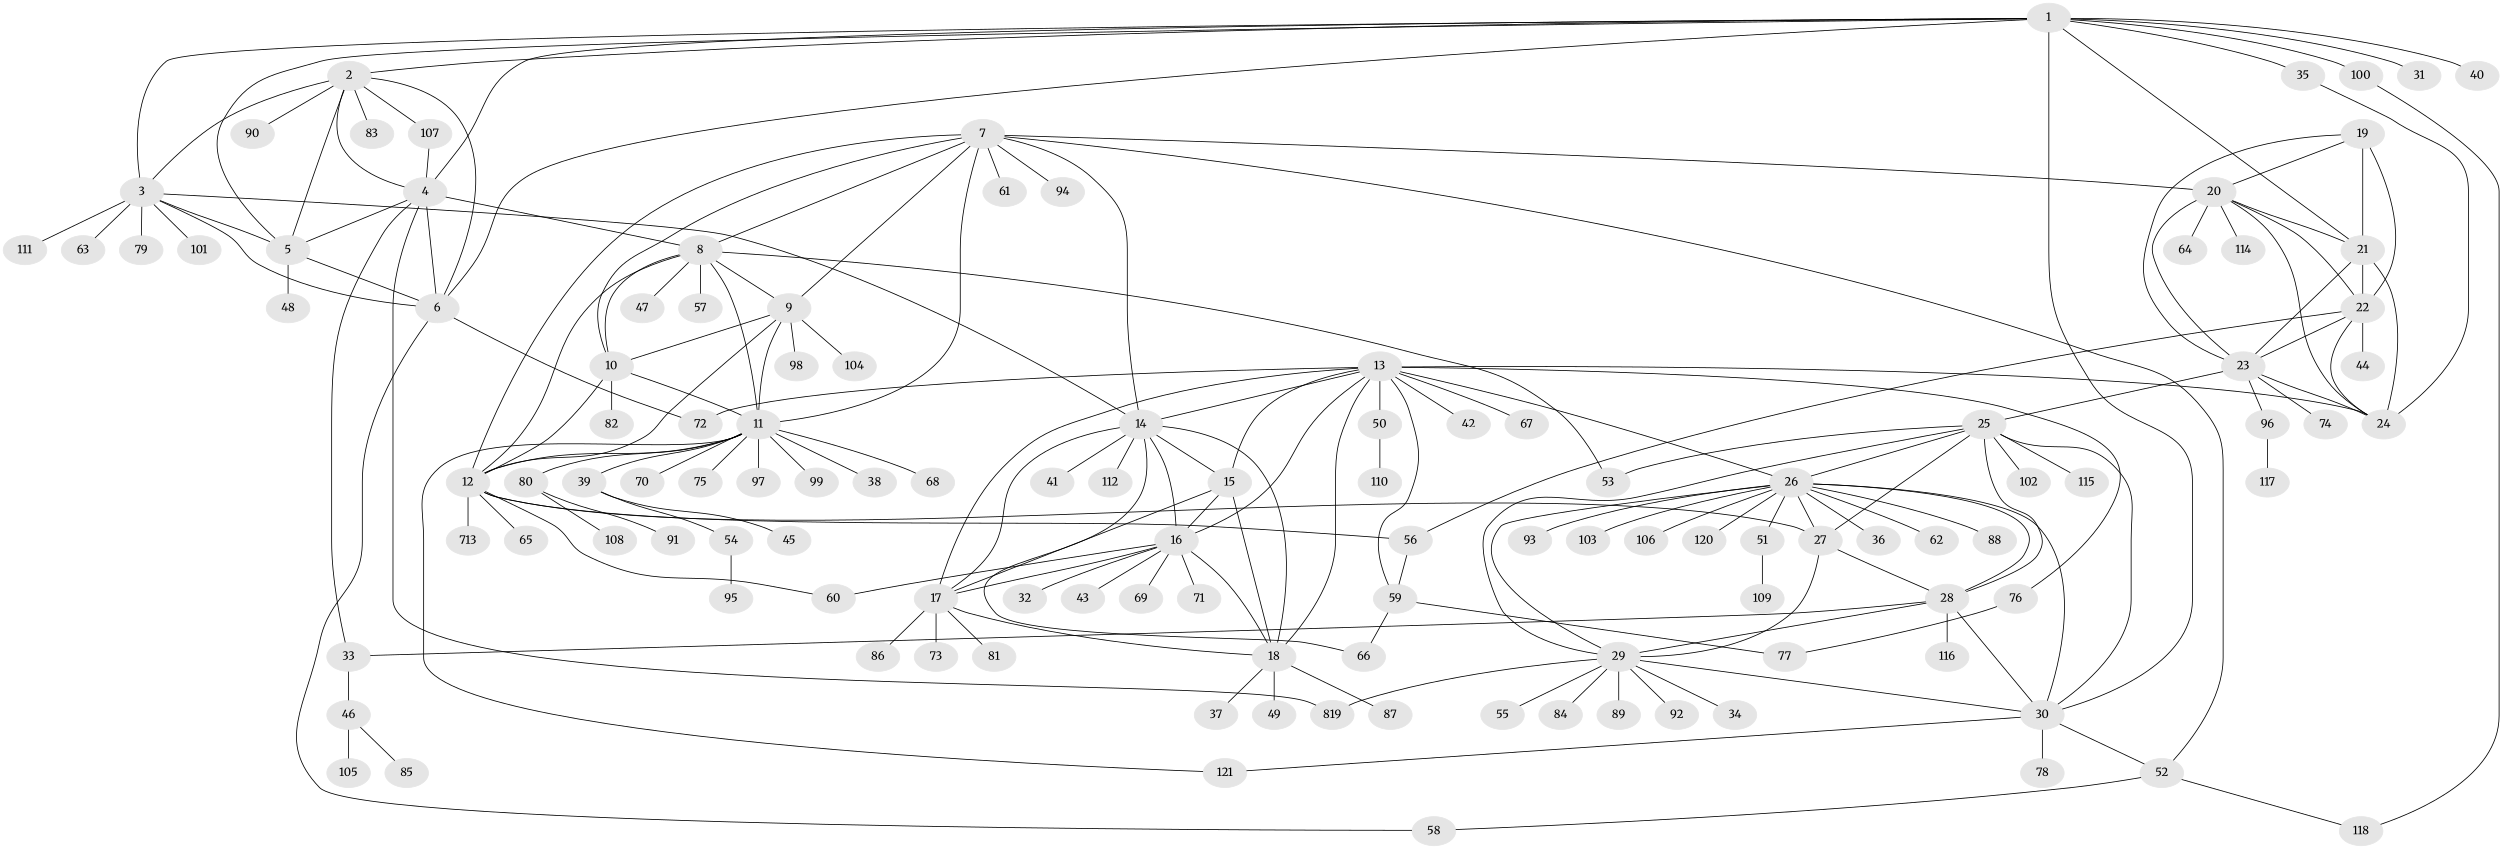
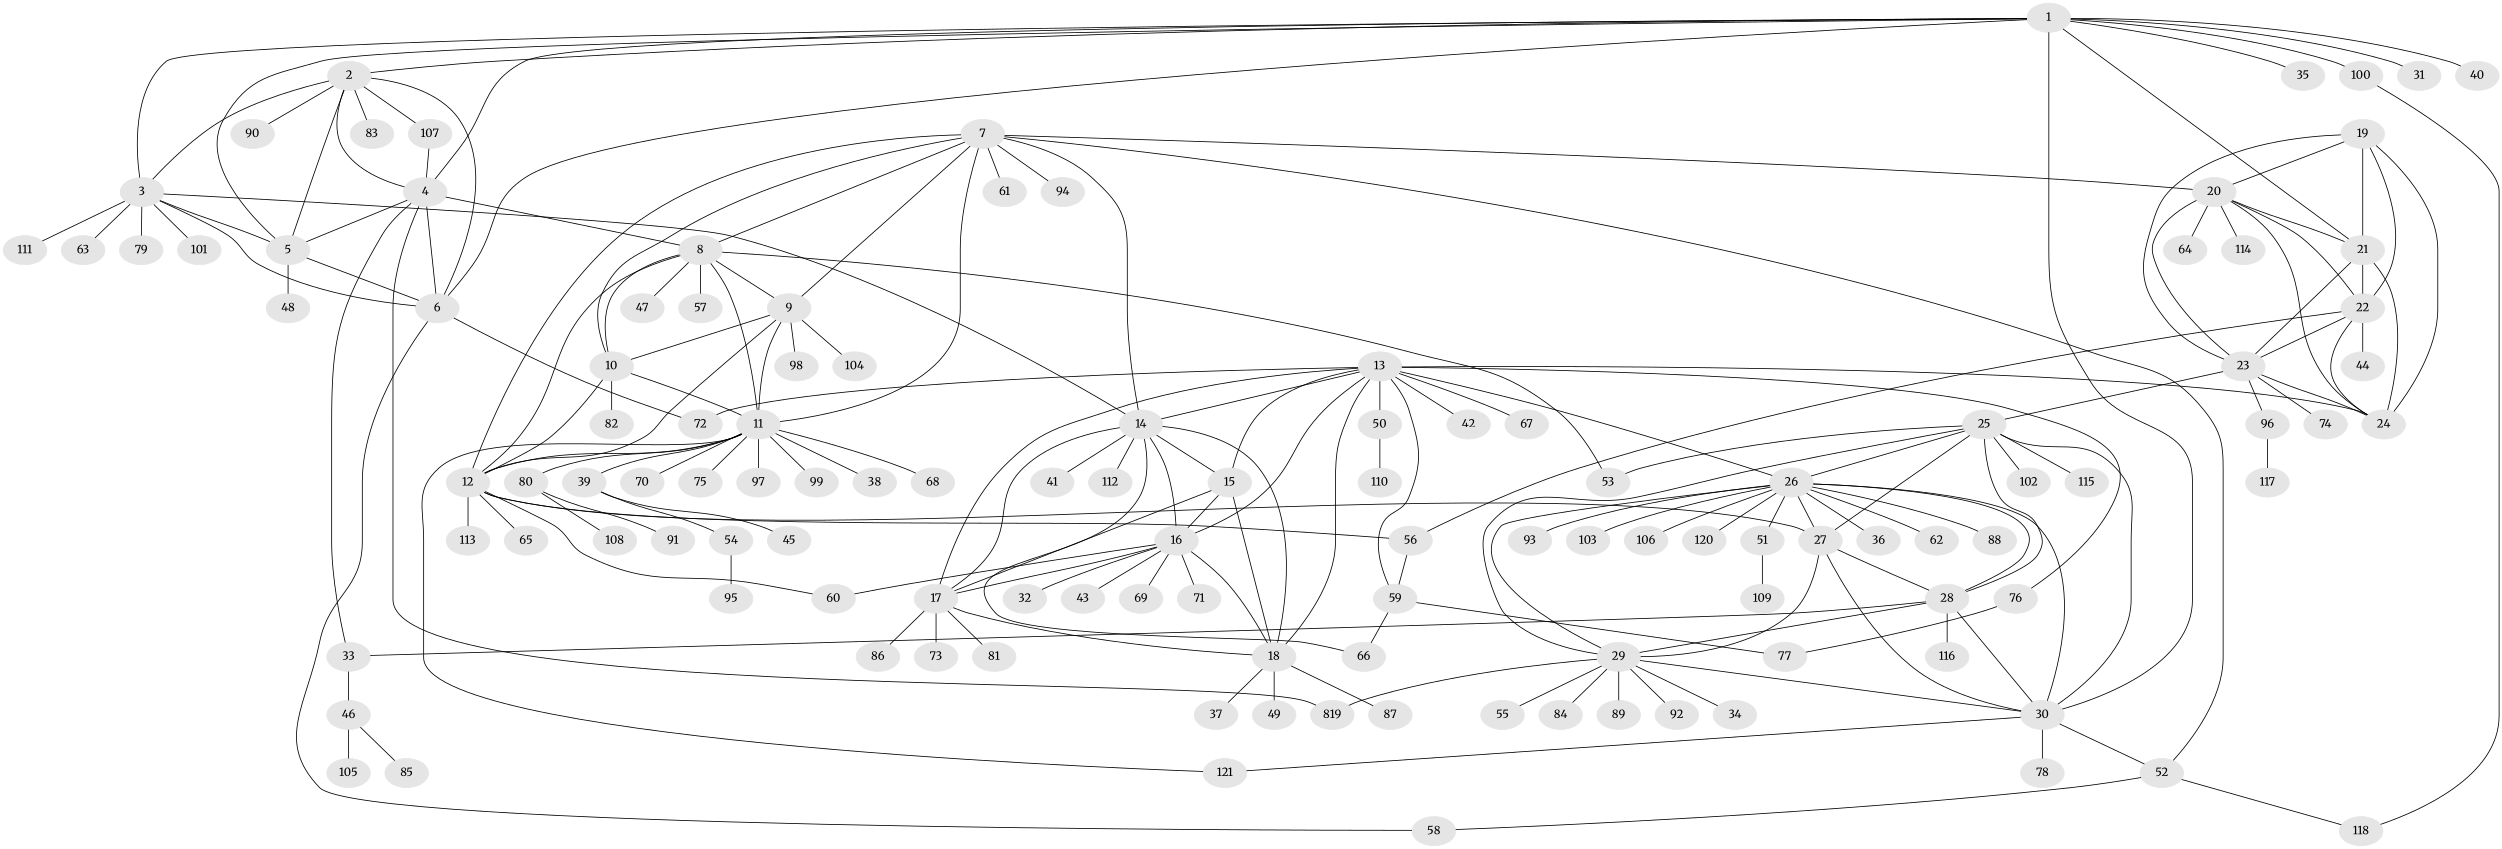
(2468, 219) -> (2438, 274)
(468, 541) -> (468, 541)
none -> (1903, 659)
